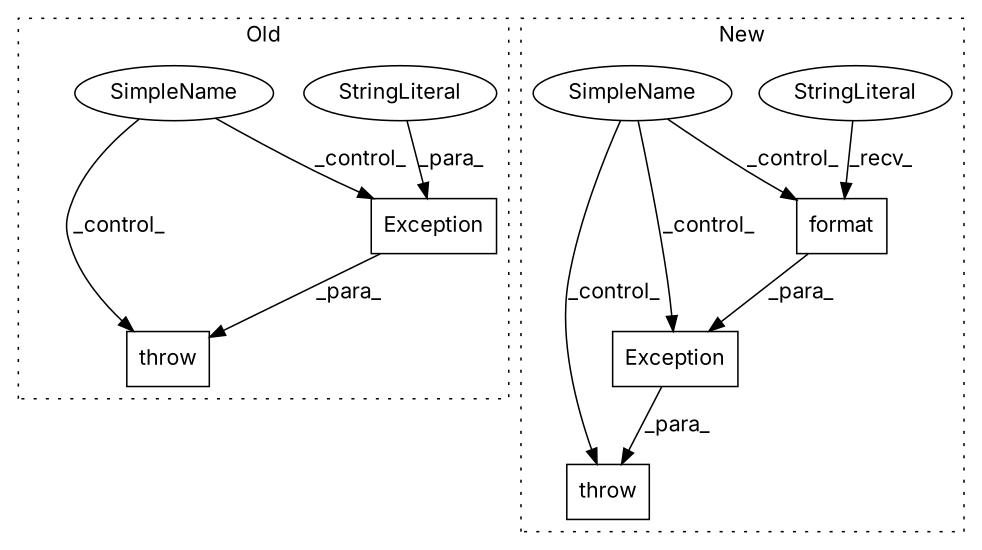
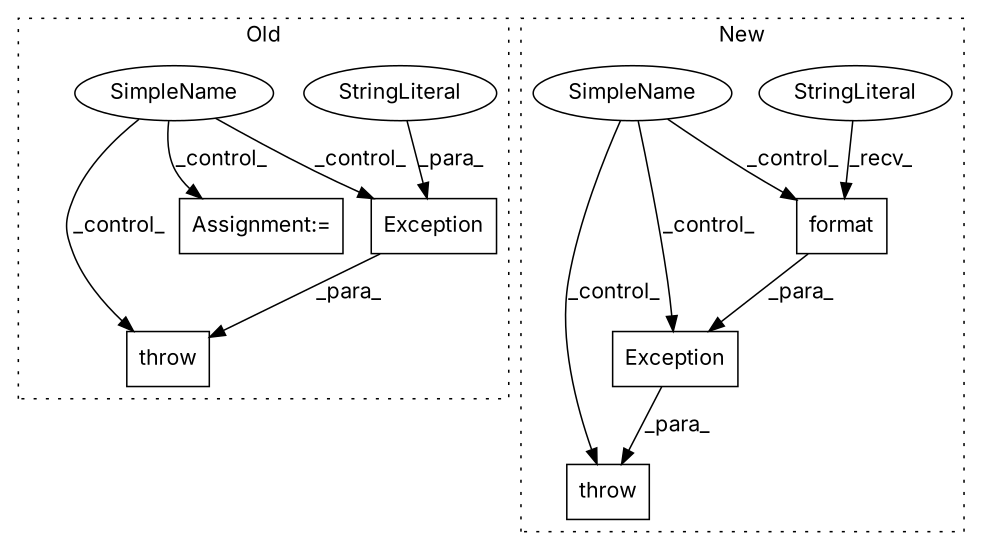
none -> (261, 226)
